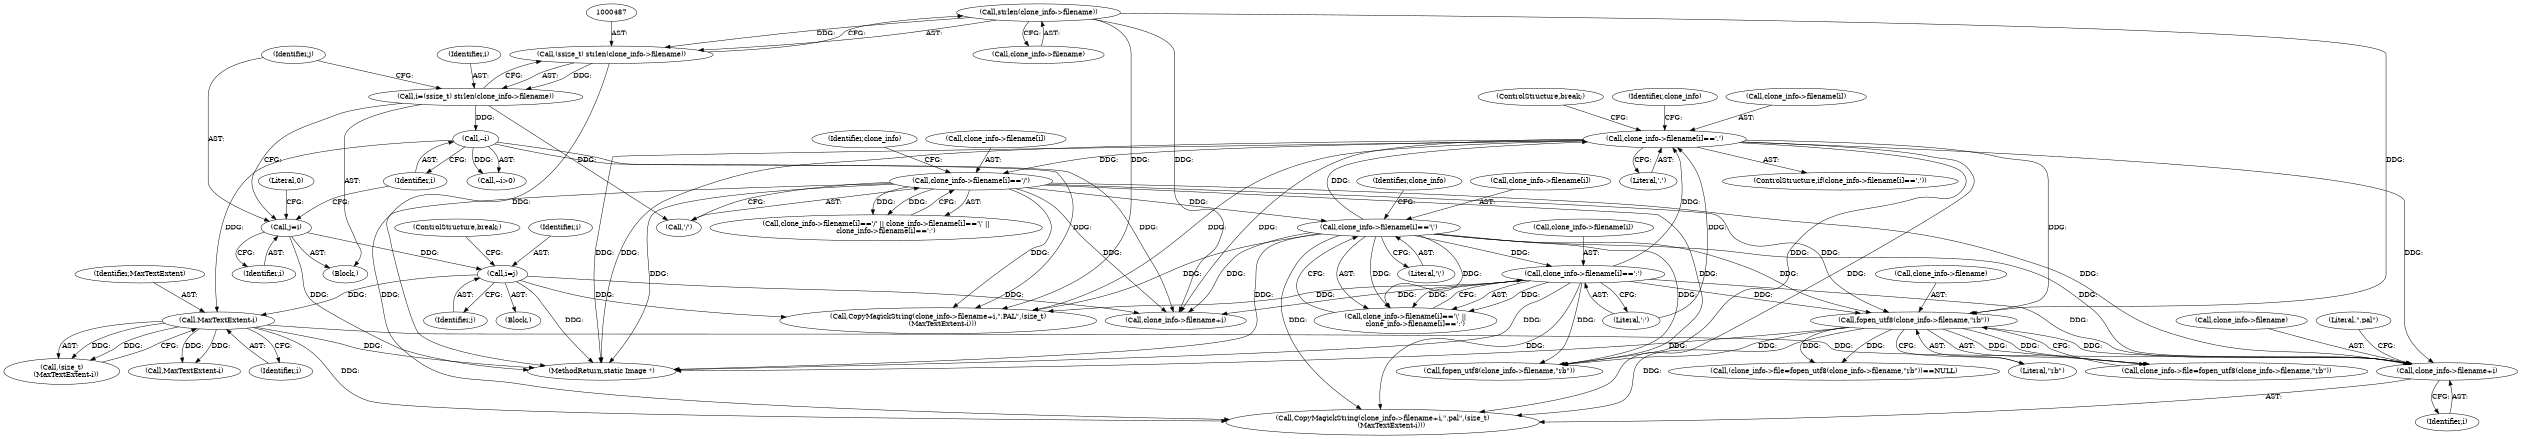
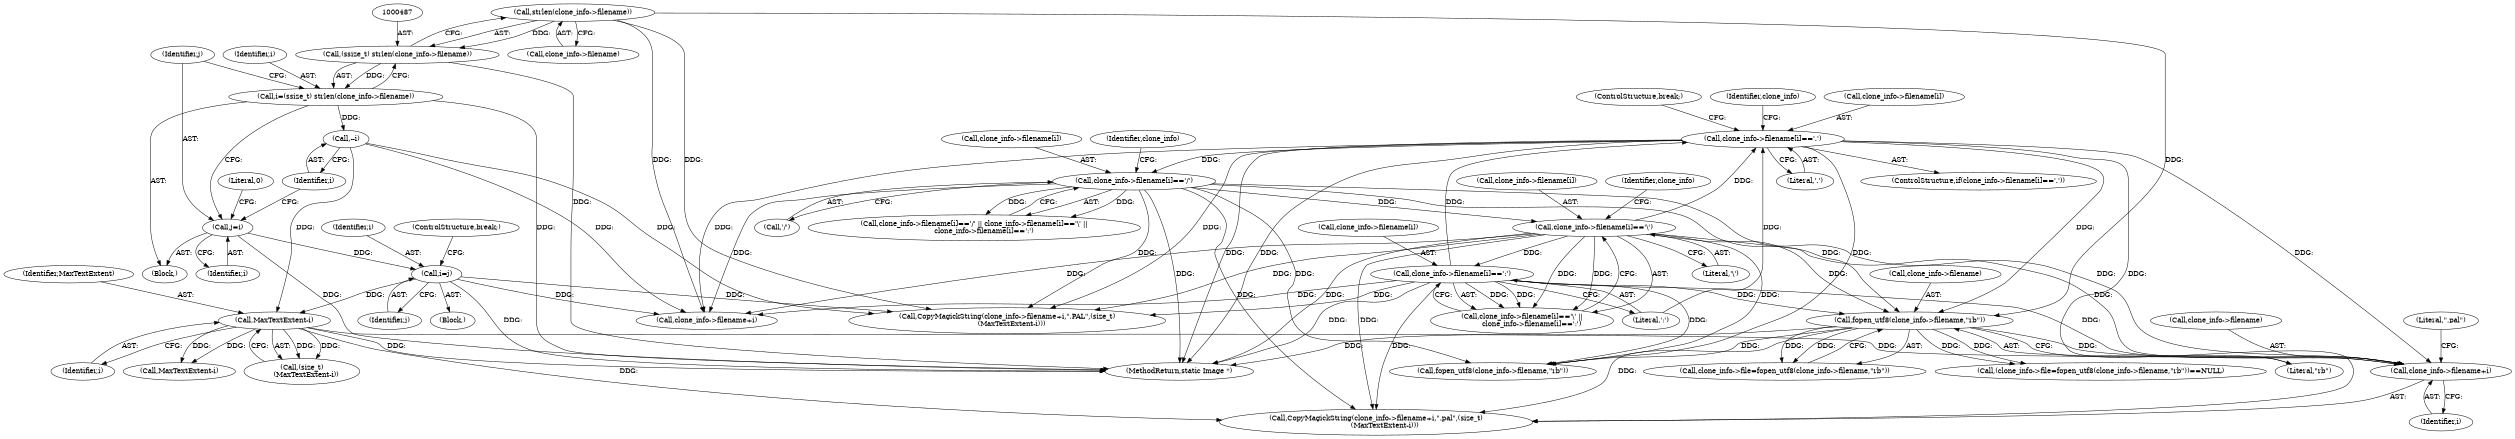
(580, 164) -> (553, 345)
(497, 181) -> none
